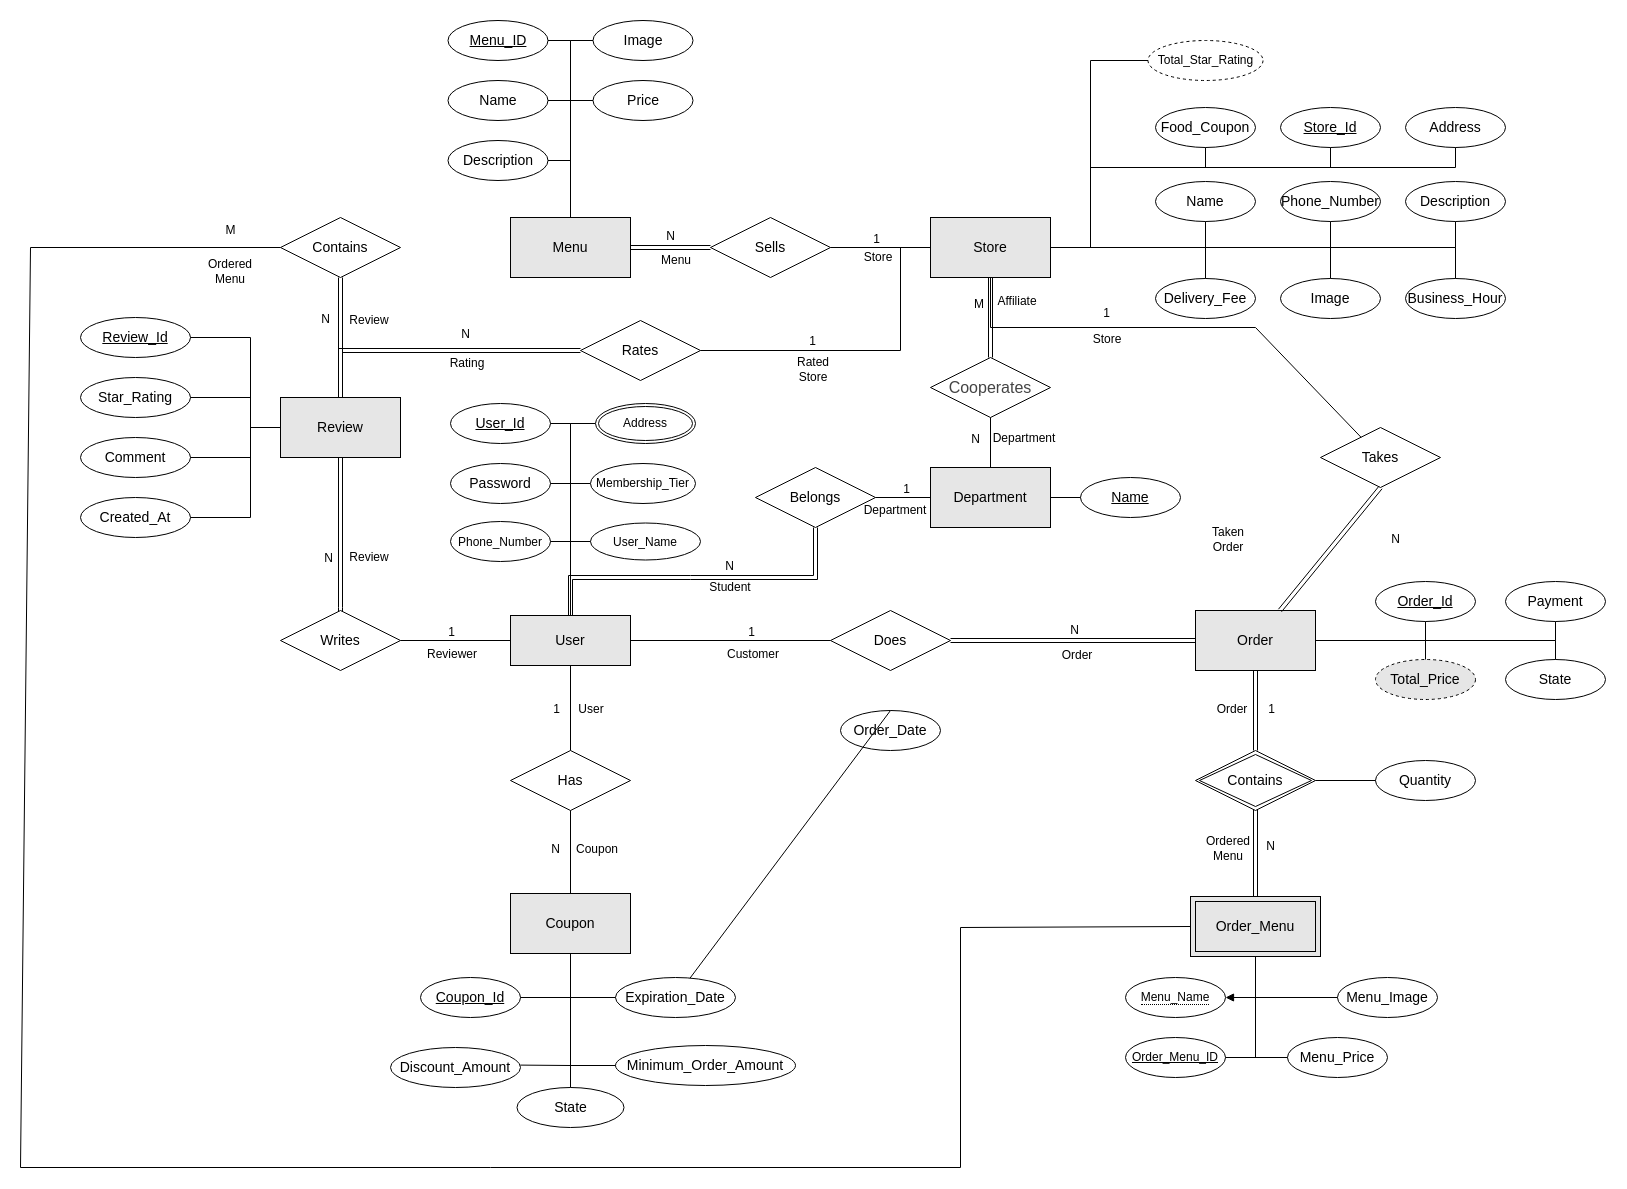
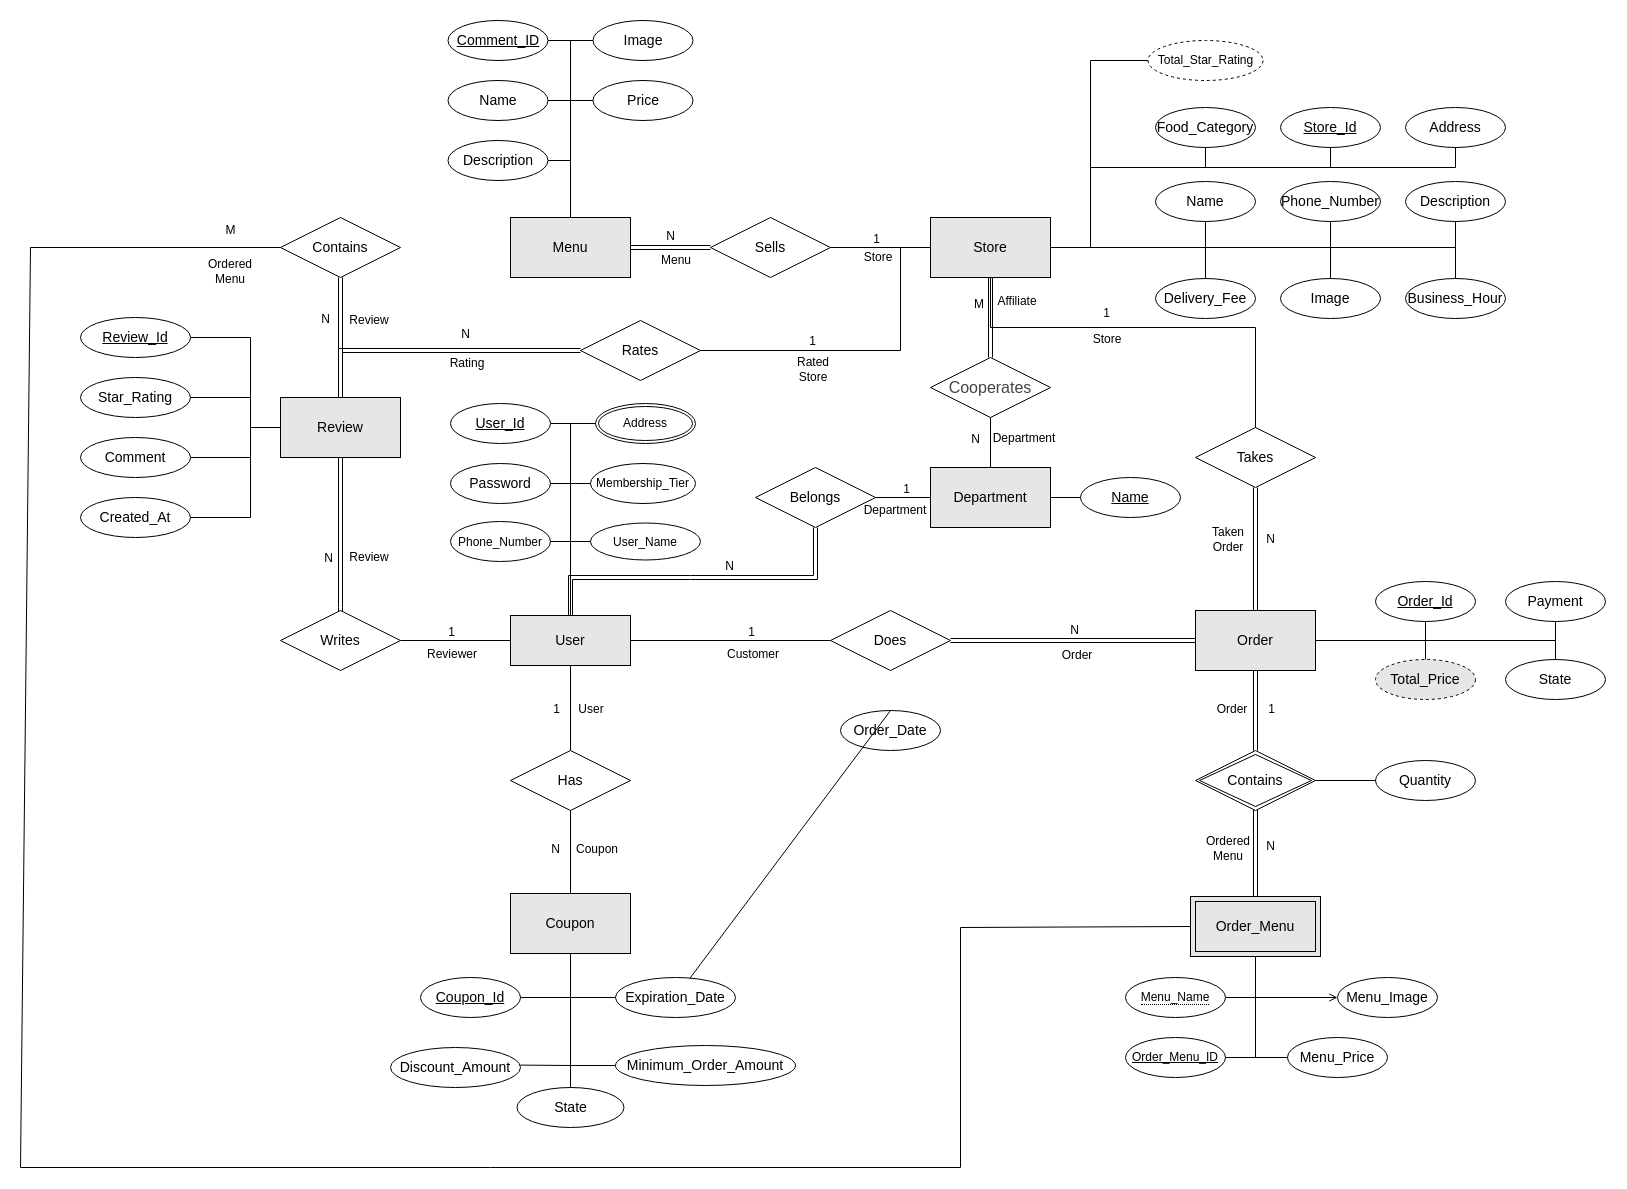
(499, 41) -> (499, 41)
(1206, 128) -> (1206, 128)
(1381, 458) -> (1256, 458)
(731, 588) -> none
(1235, 998) -> (1231, 998)
(1332, 998) -> (1331, 998)
